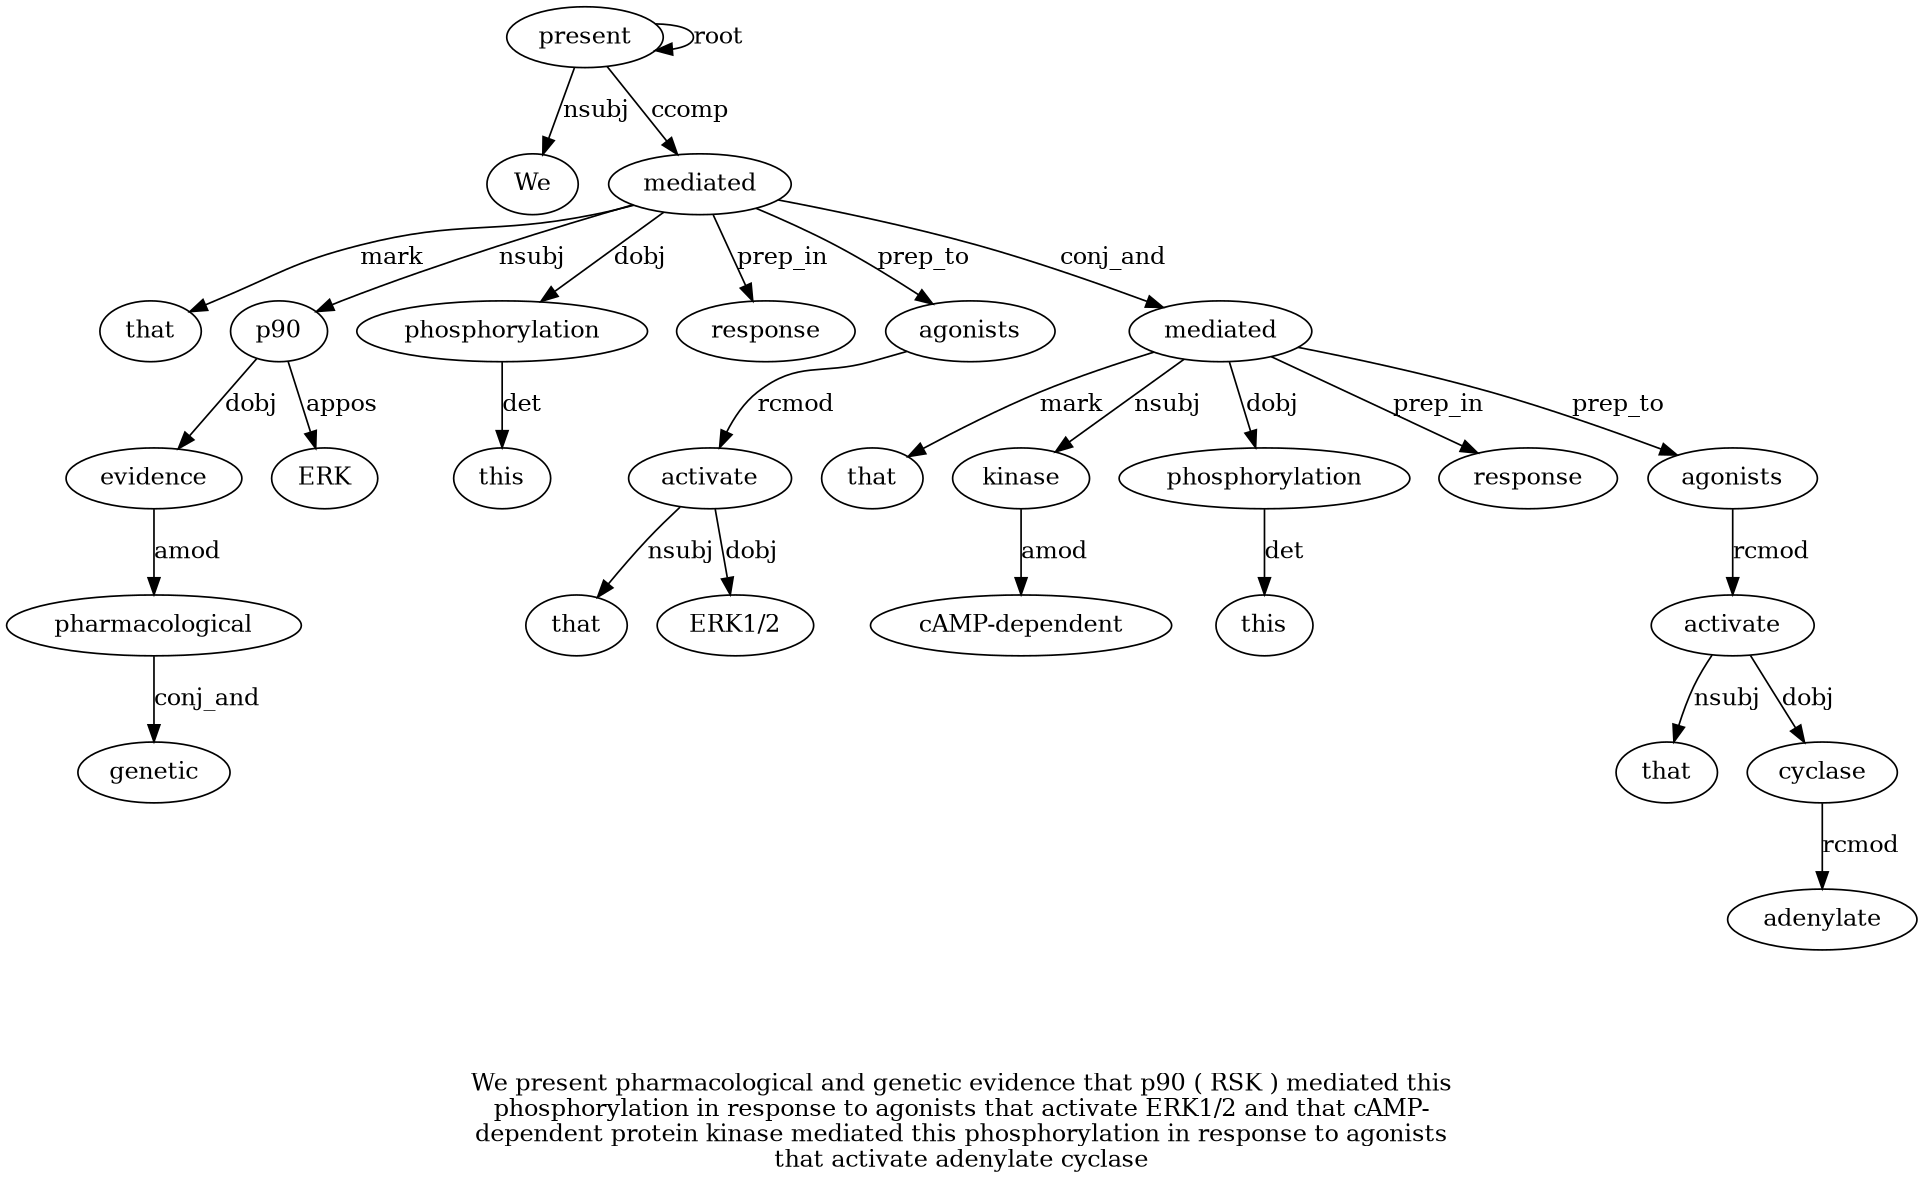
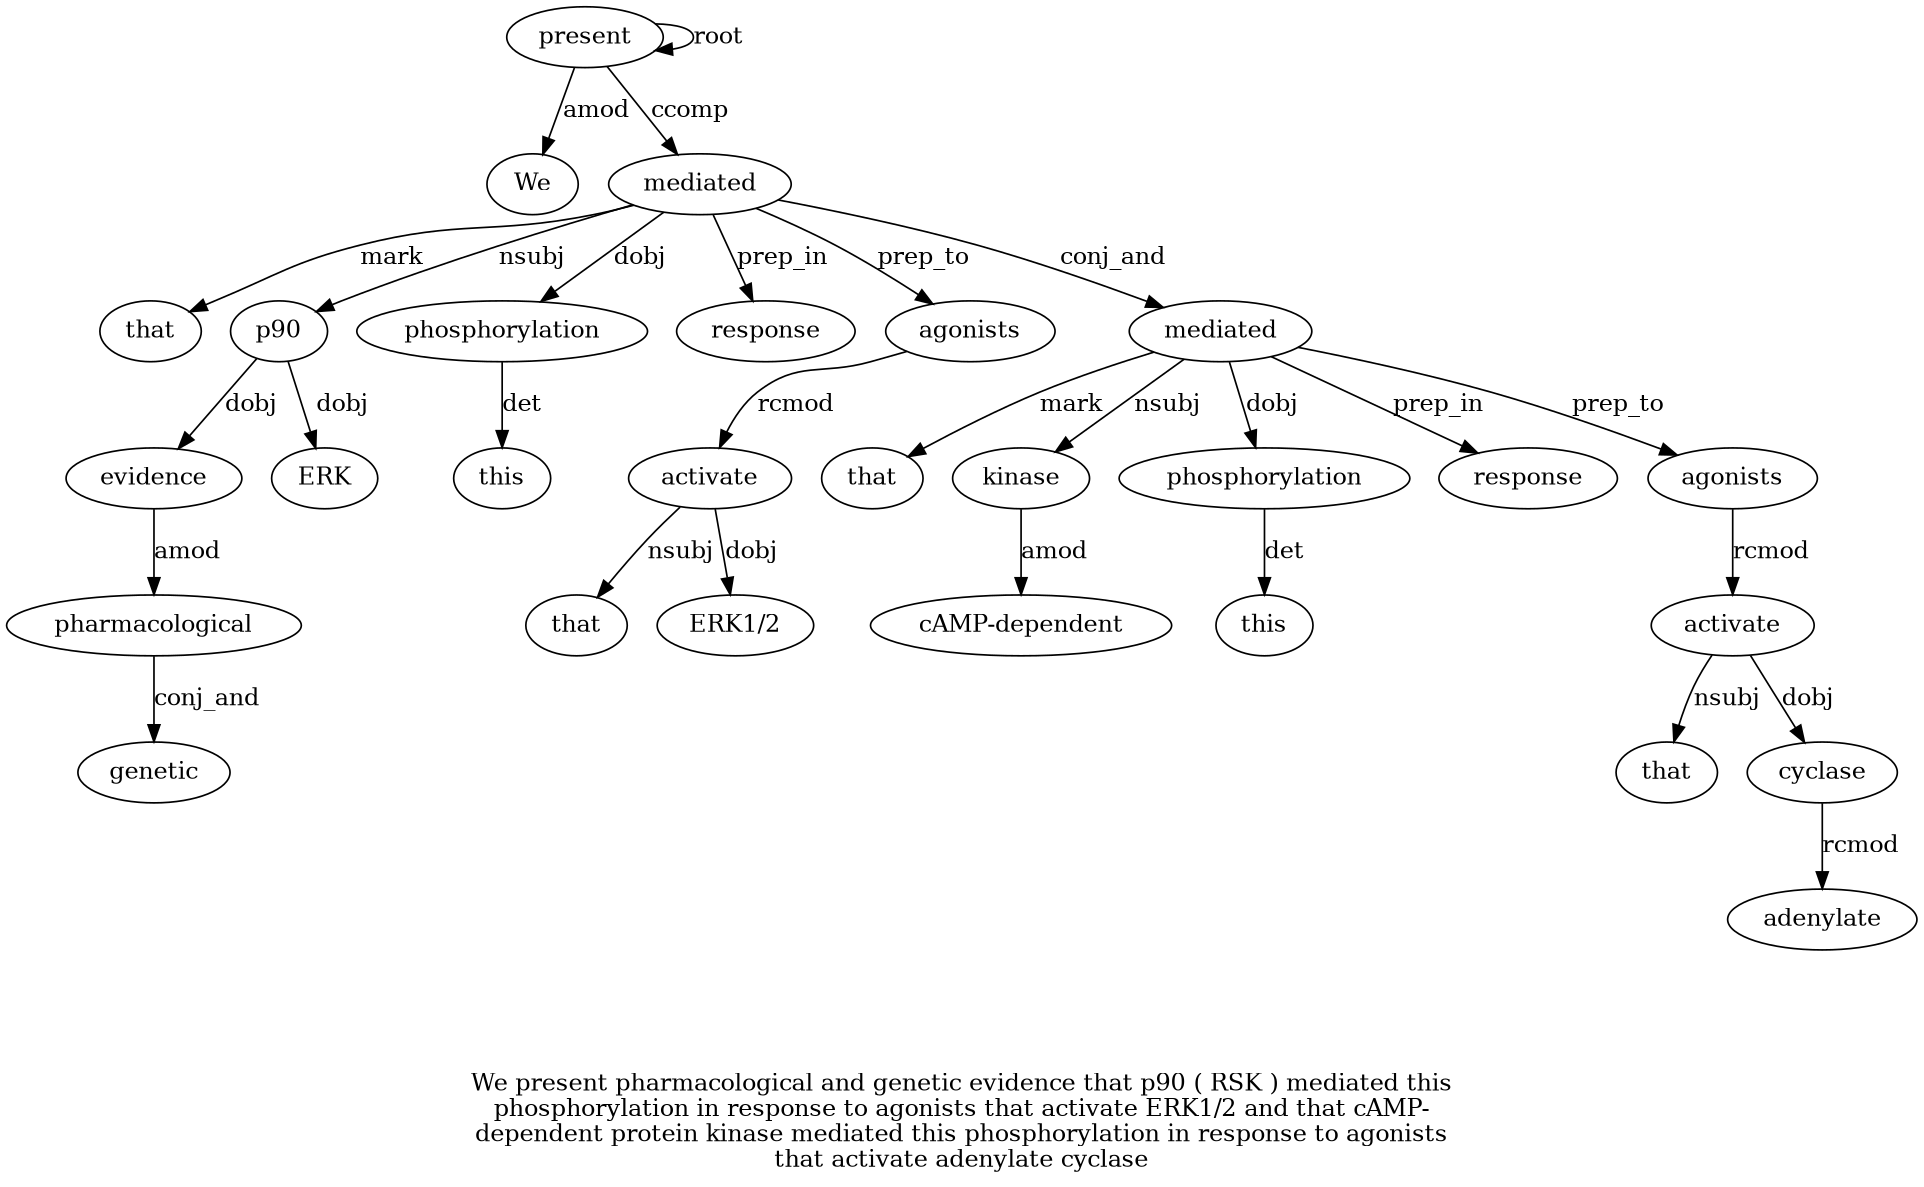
(597, 111) -> (597, 111)
(342, 405) -> (342, 405)
